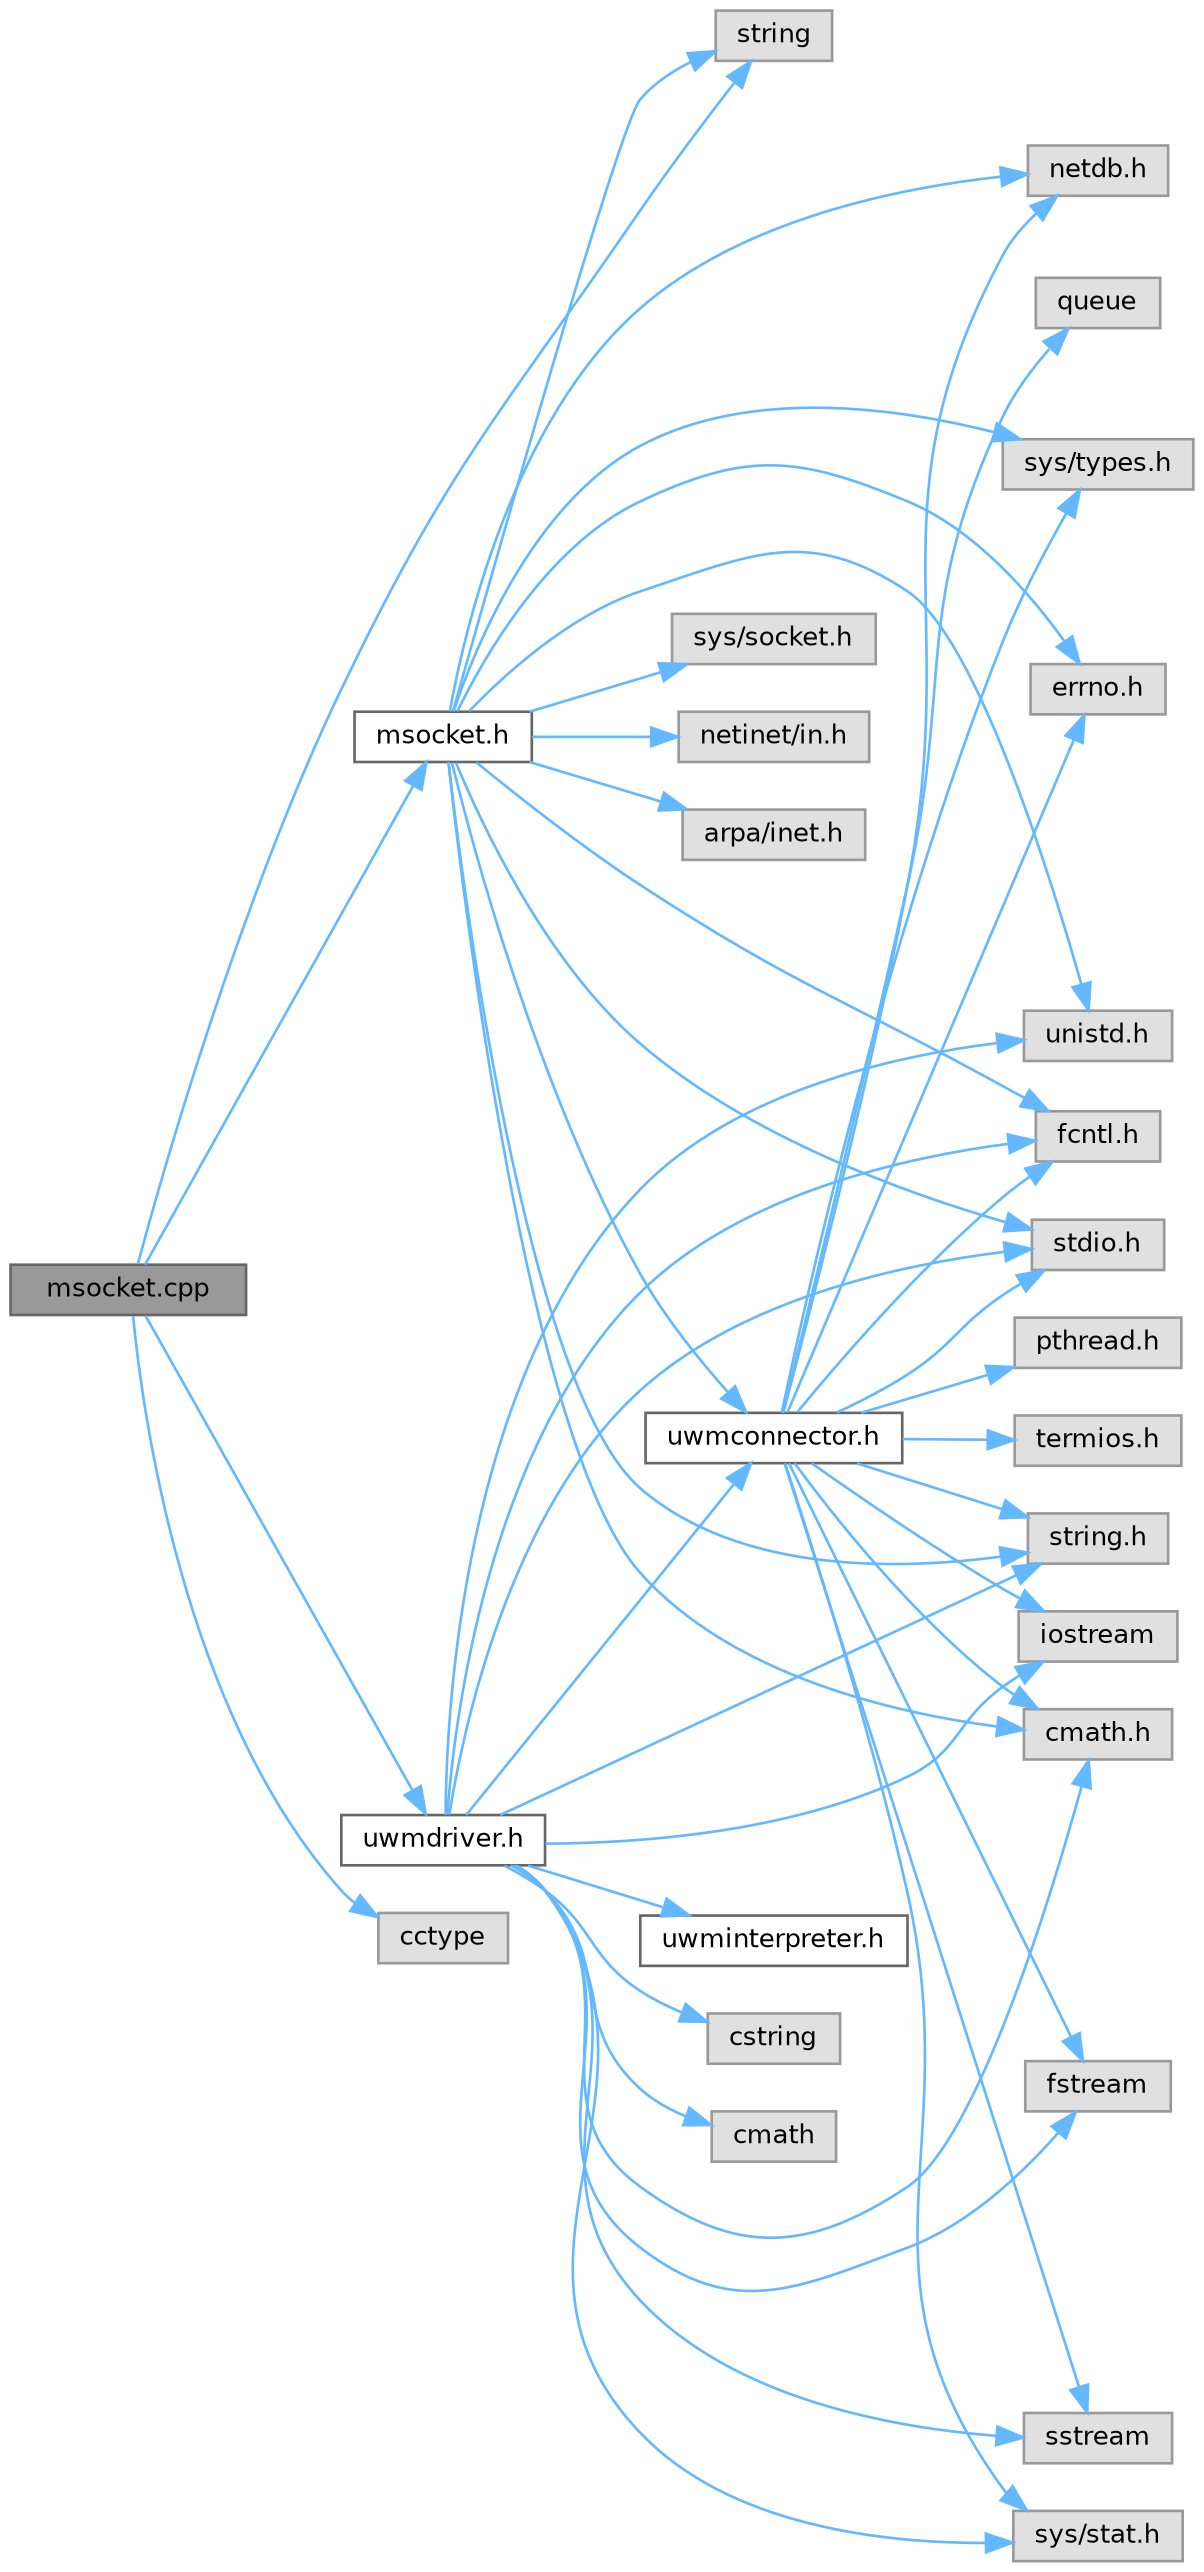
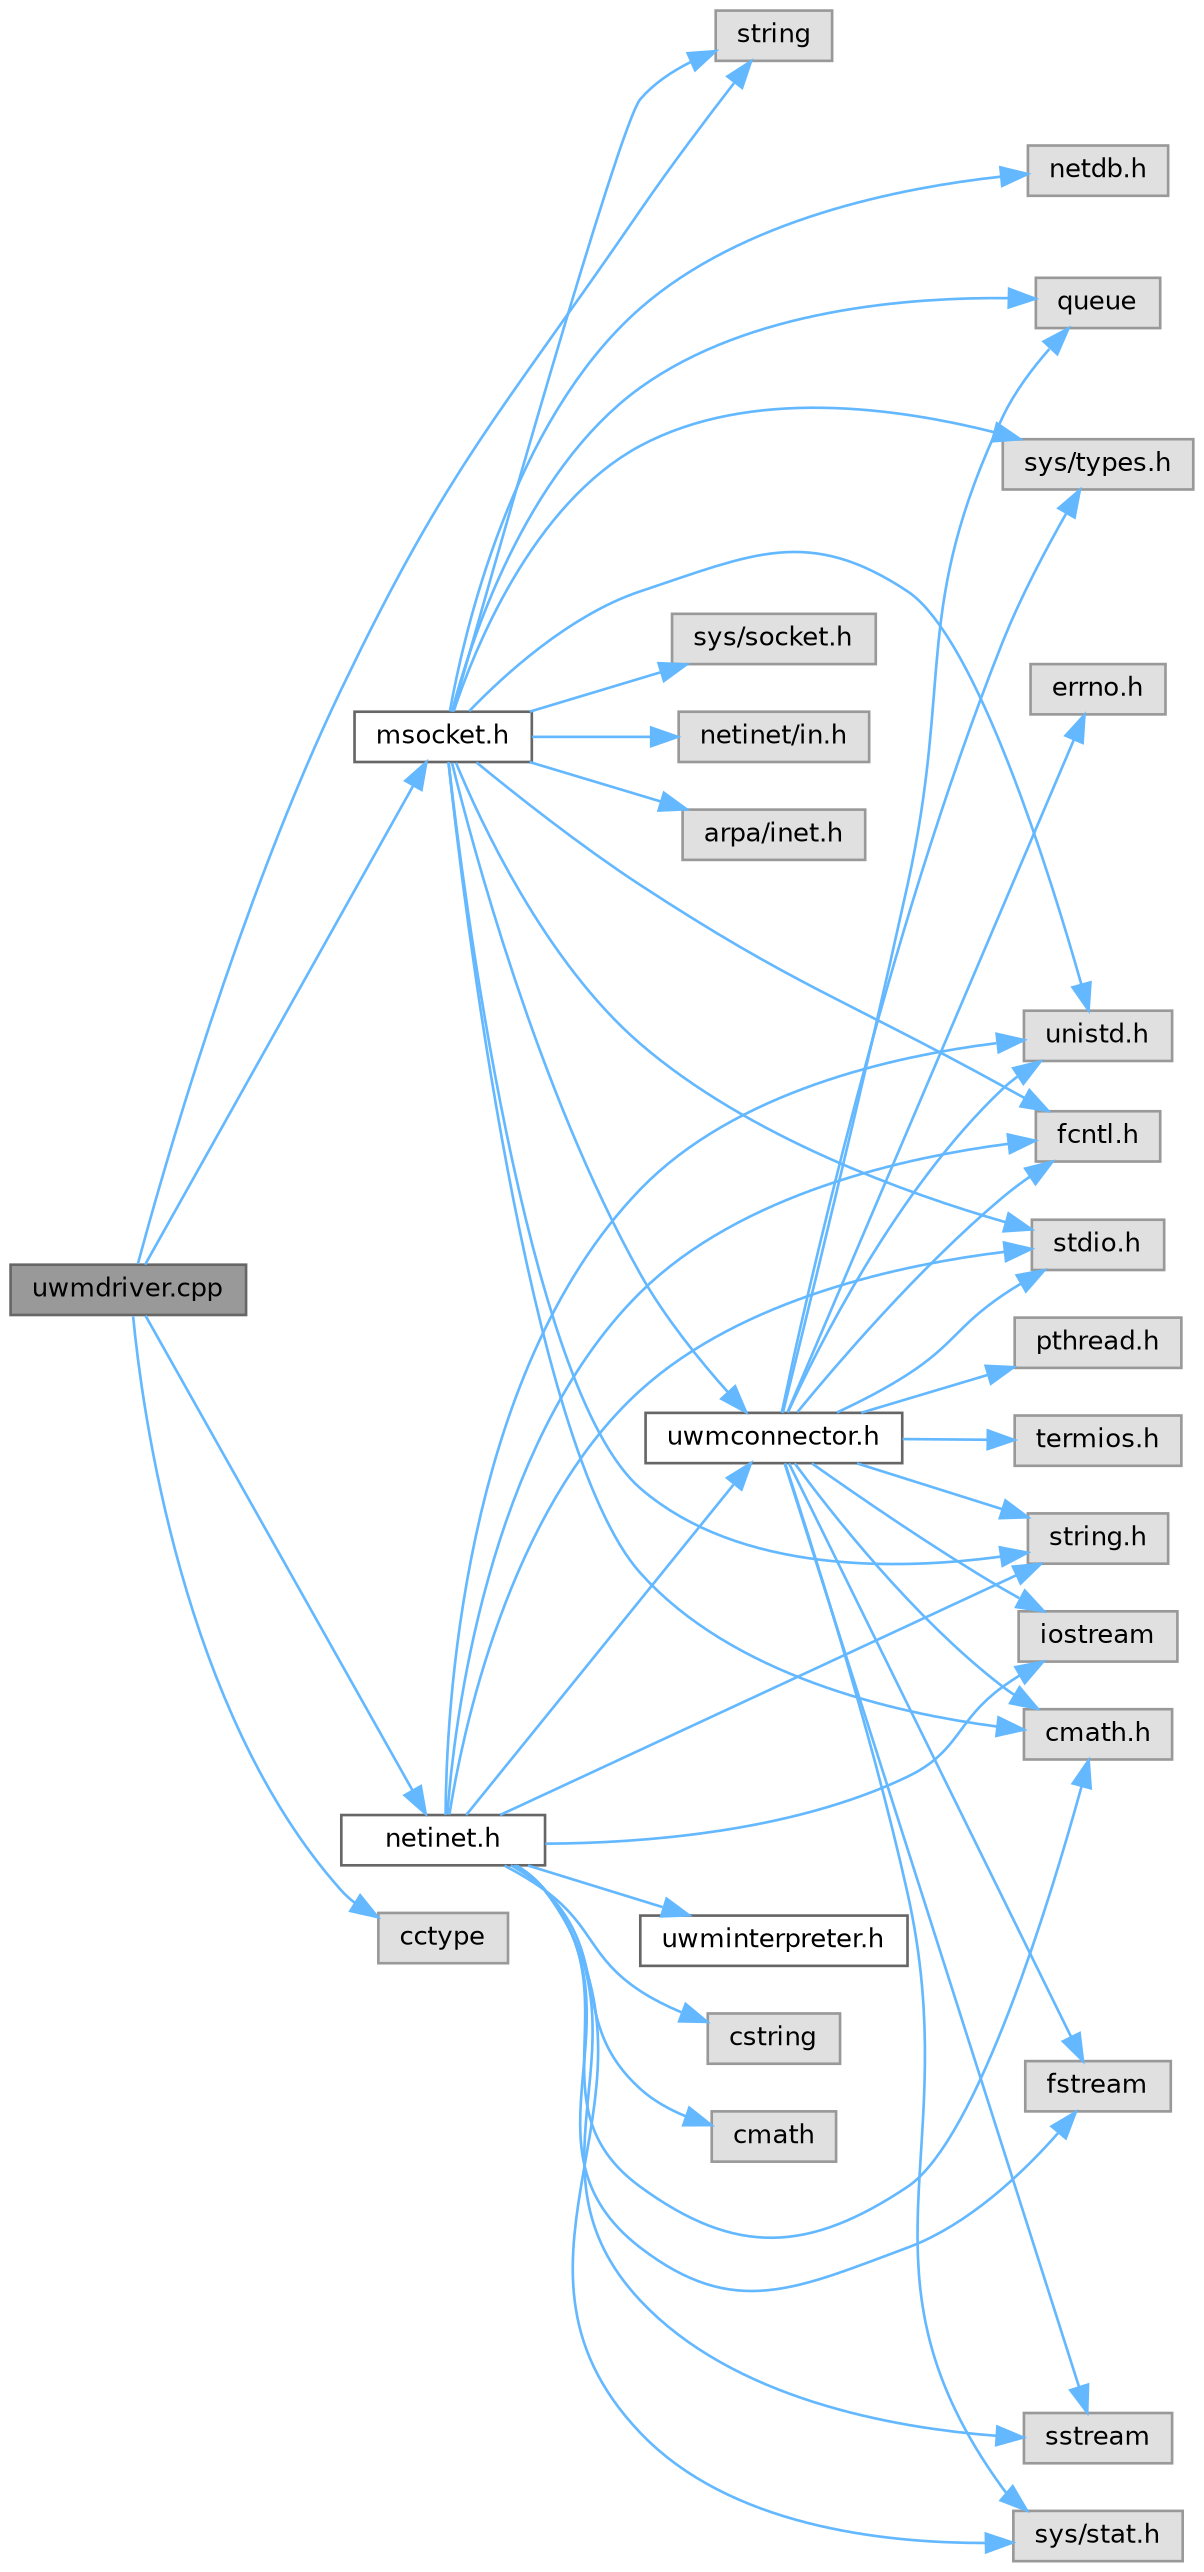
(738, 468) -> (642, 387)
(925, 560) -> (886, 1233)
(128, 1290) -> (128, 1290)
(443, 1840) -> (443, 1840)
